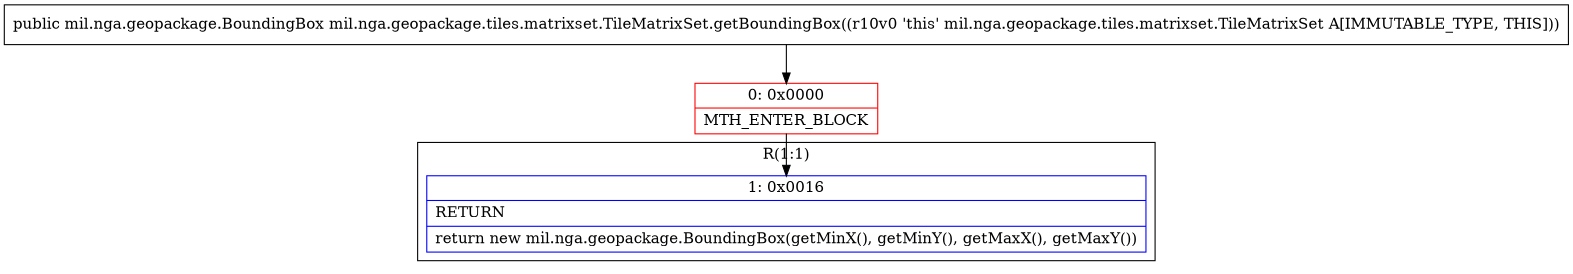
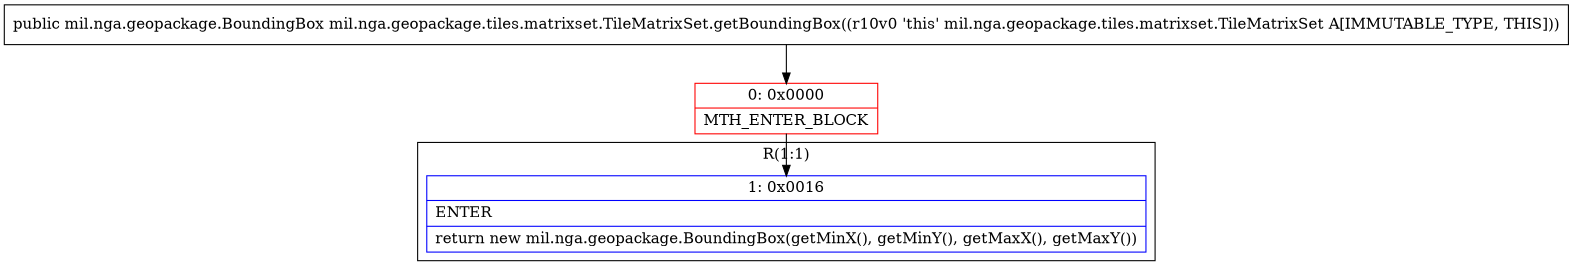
(470, 213) -> (464, 213)
